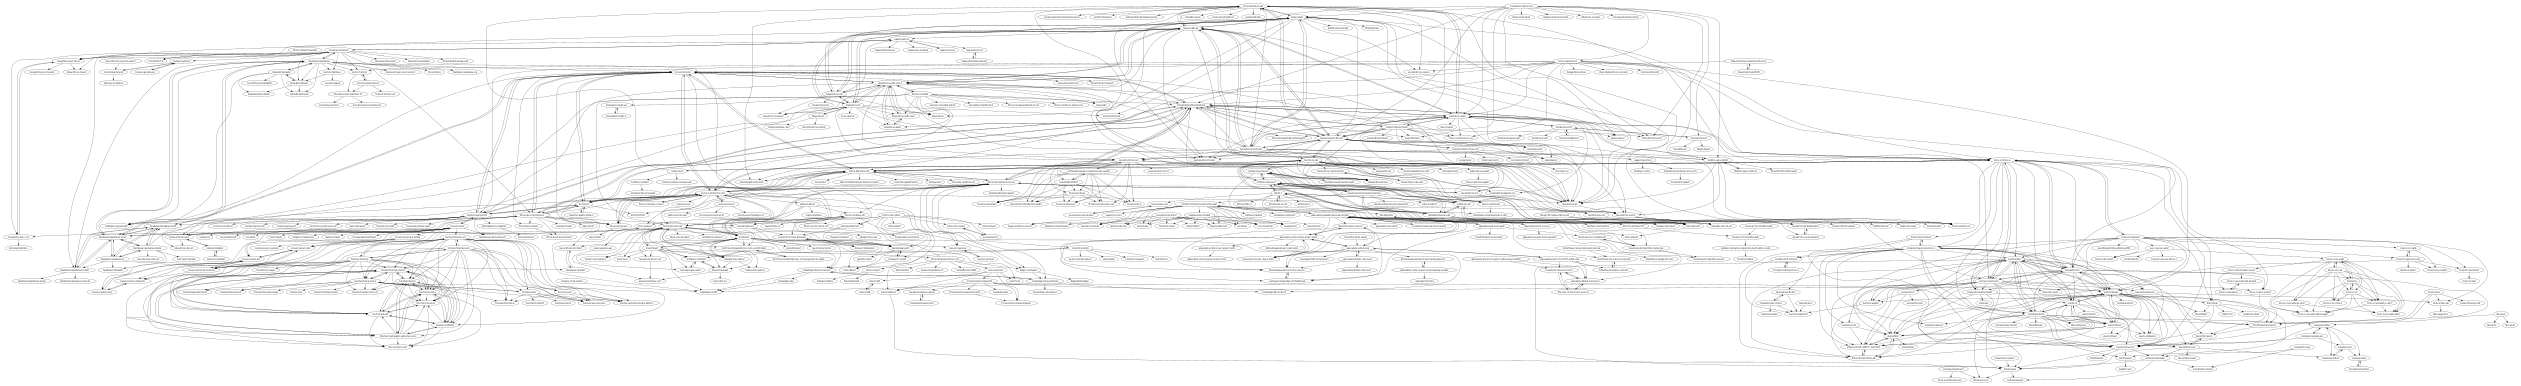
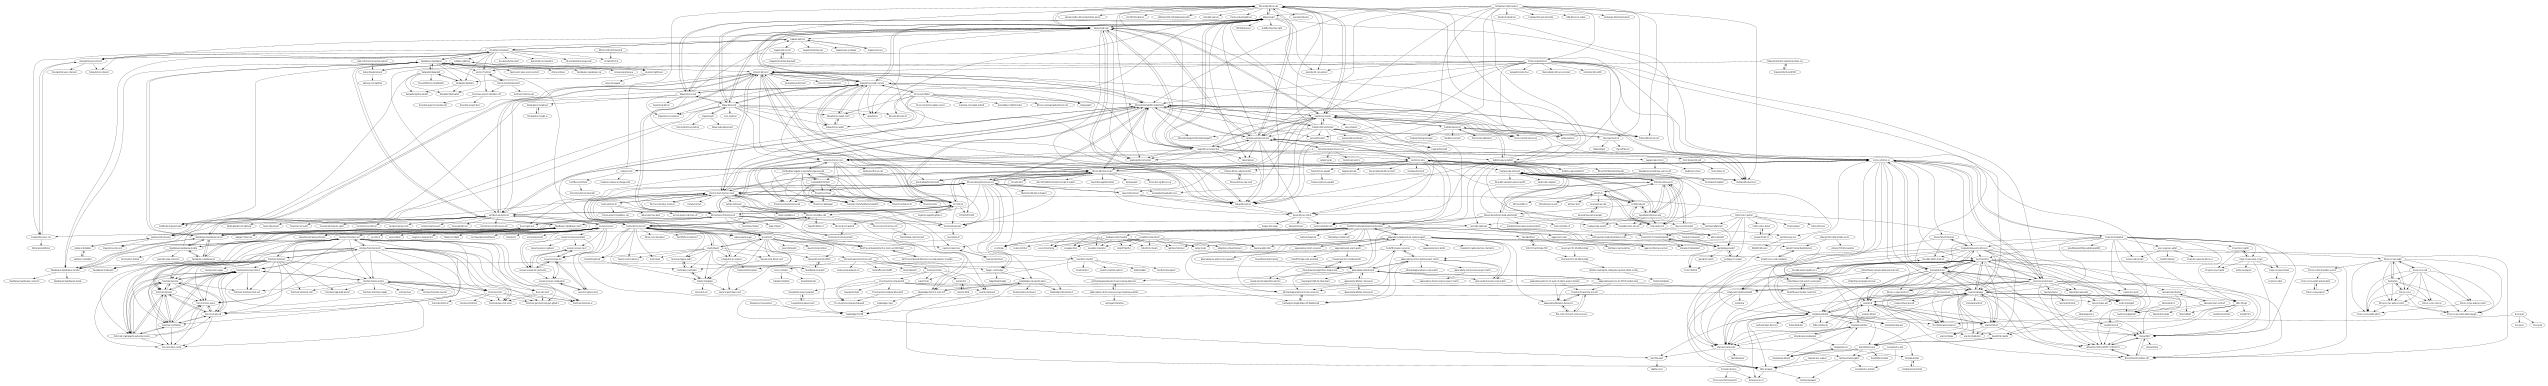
none -> (1547, 182)
(1369, 187) -> (1575, 210)
(798, 200) -> (638, 190)
(508, 231) -> (480, 220)
none -> (592, 259)
(1954, 369) -> (1729, 369)
